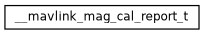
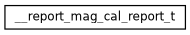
(102, 17) -> (95, 17)
